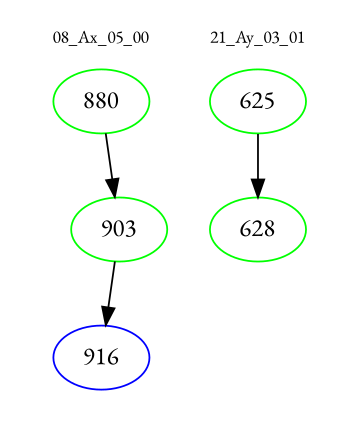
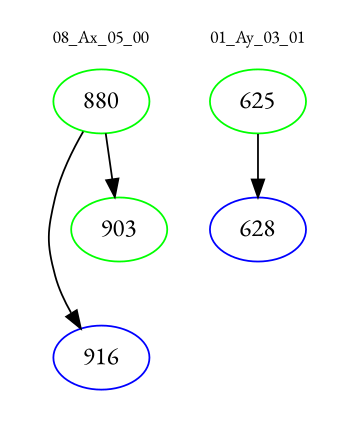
(258, 38) -> (258, 38)
(258, 230) -> (258, 230)
(112, 284) -> (50, 221)
